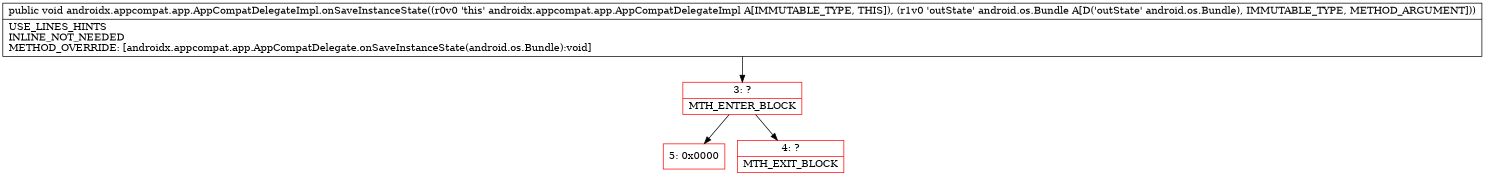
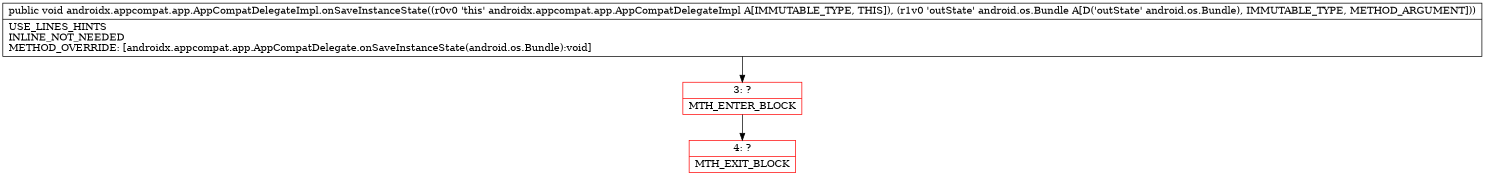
(694, 156) -> none
